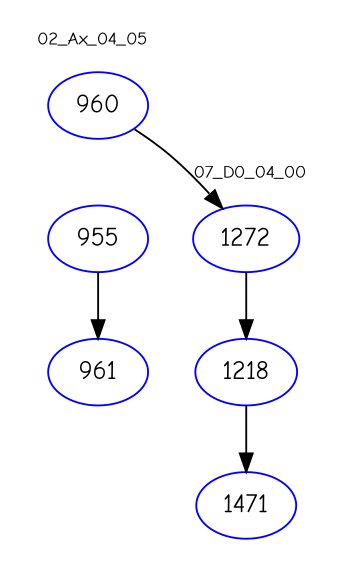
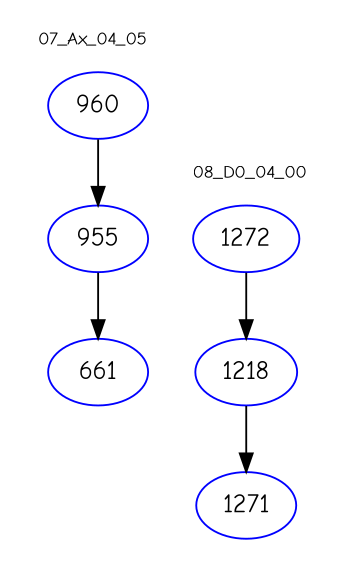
(93, 40) -> (93, 40)
(250, 173) -> (250, 173)
(190, 174) -> (98, 163)
(98, 372) -> (98, 372)
(246, 505) -> (246, 505)
